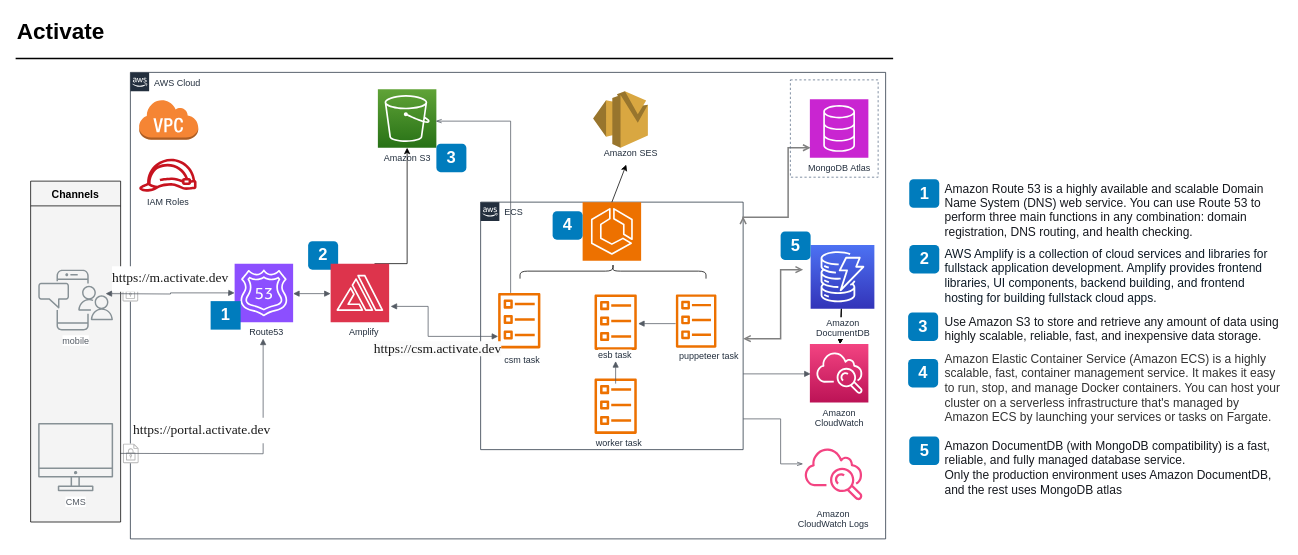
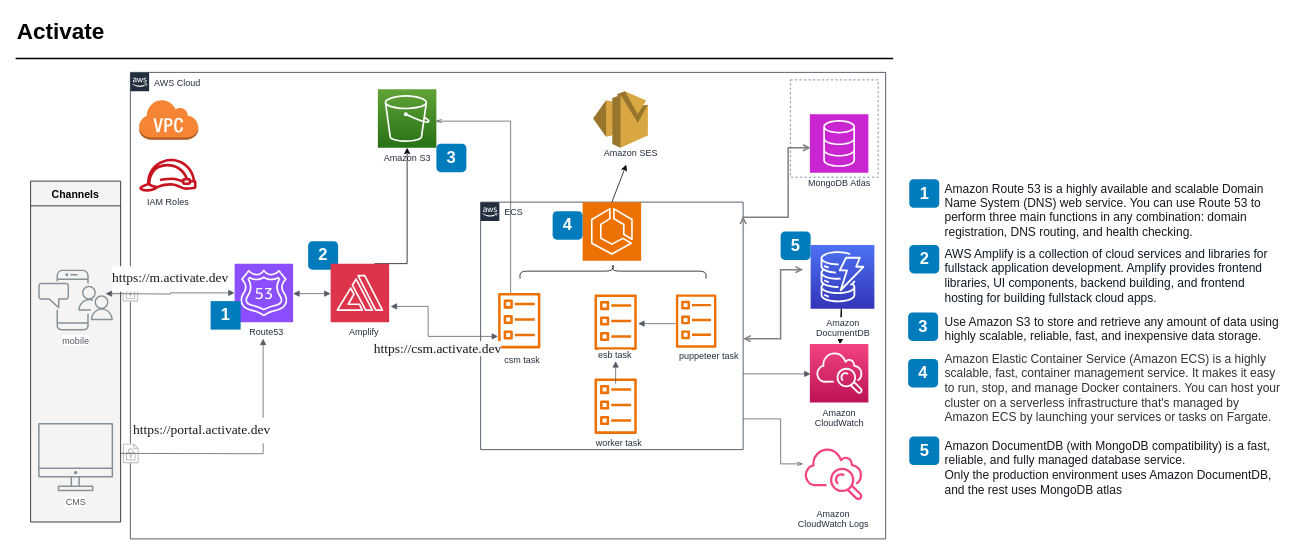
(839, 128) -> (839, 143)
